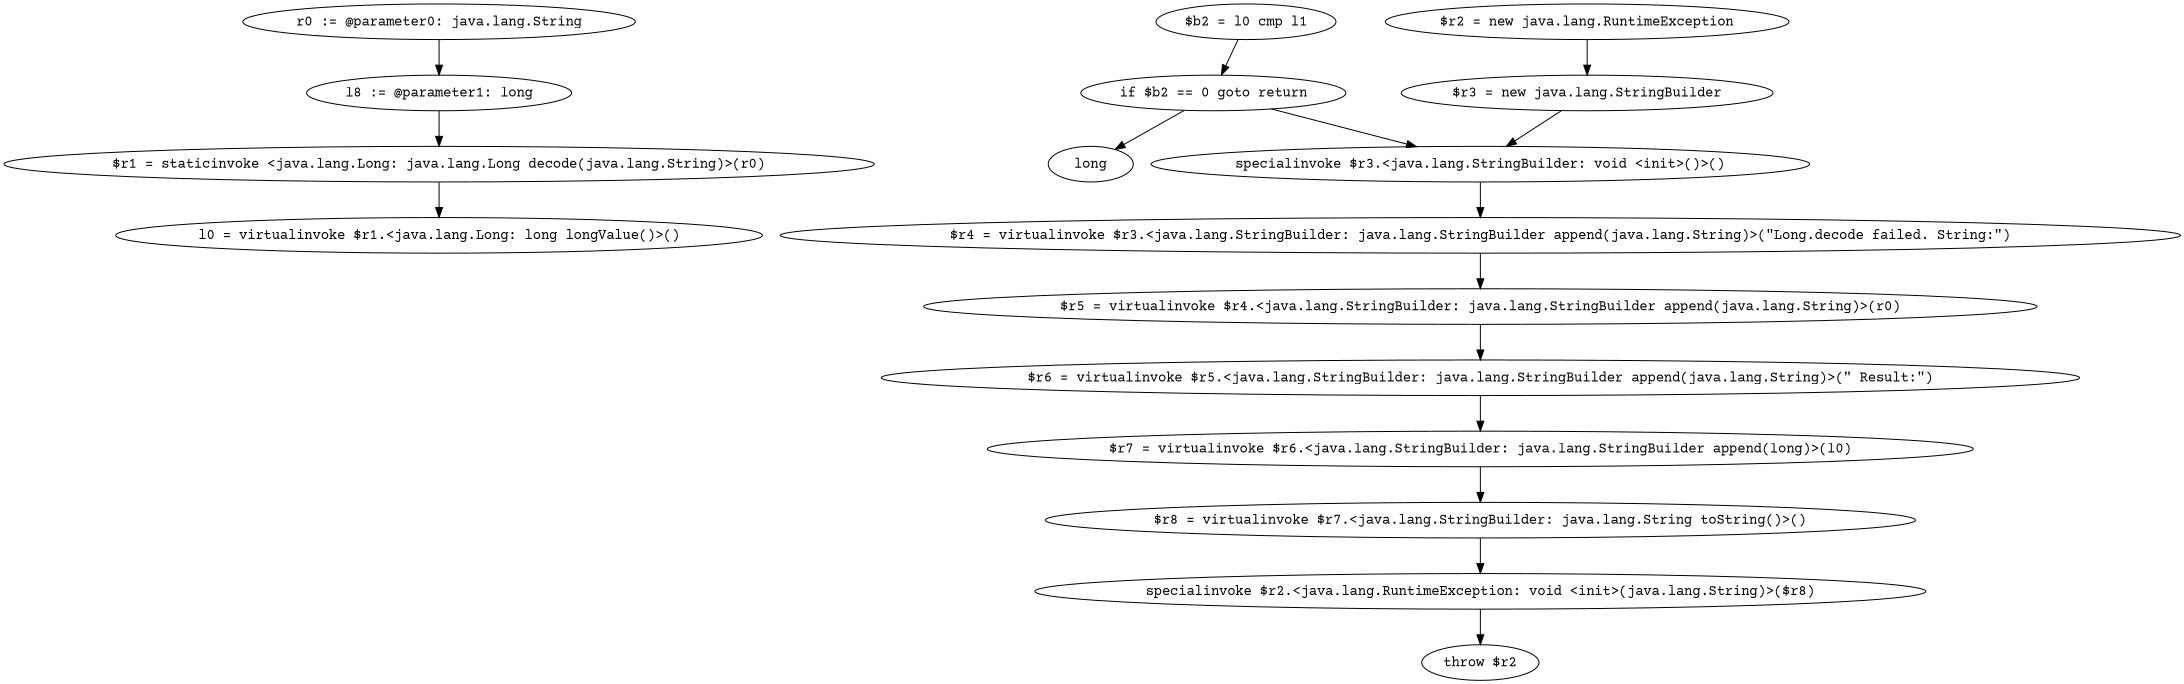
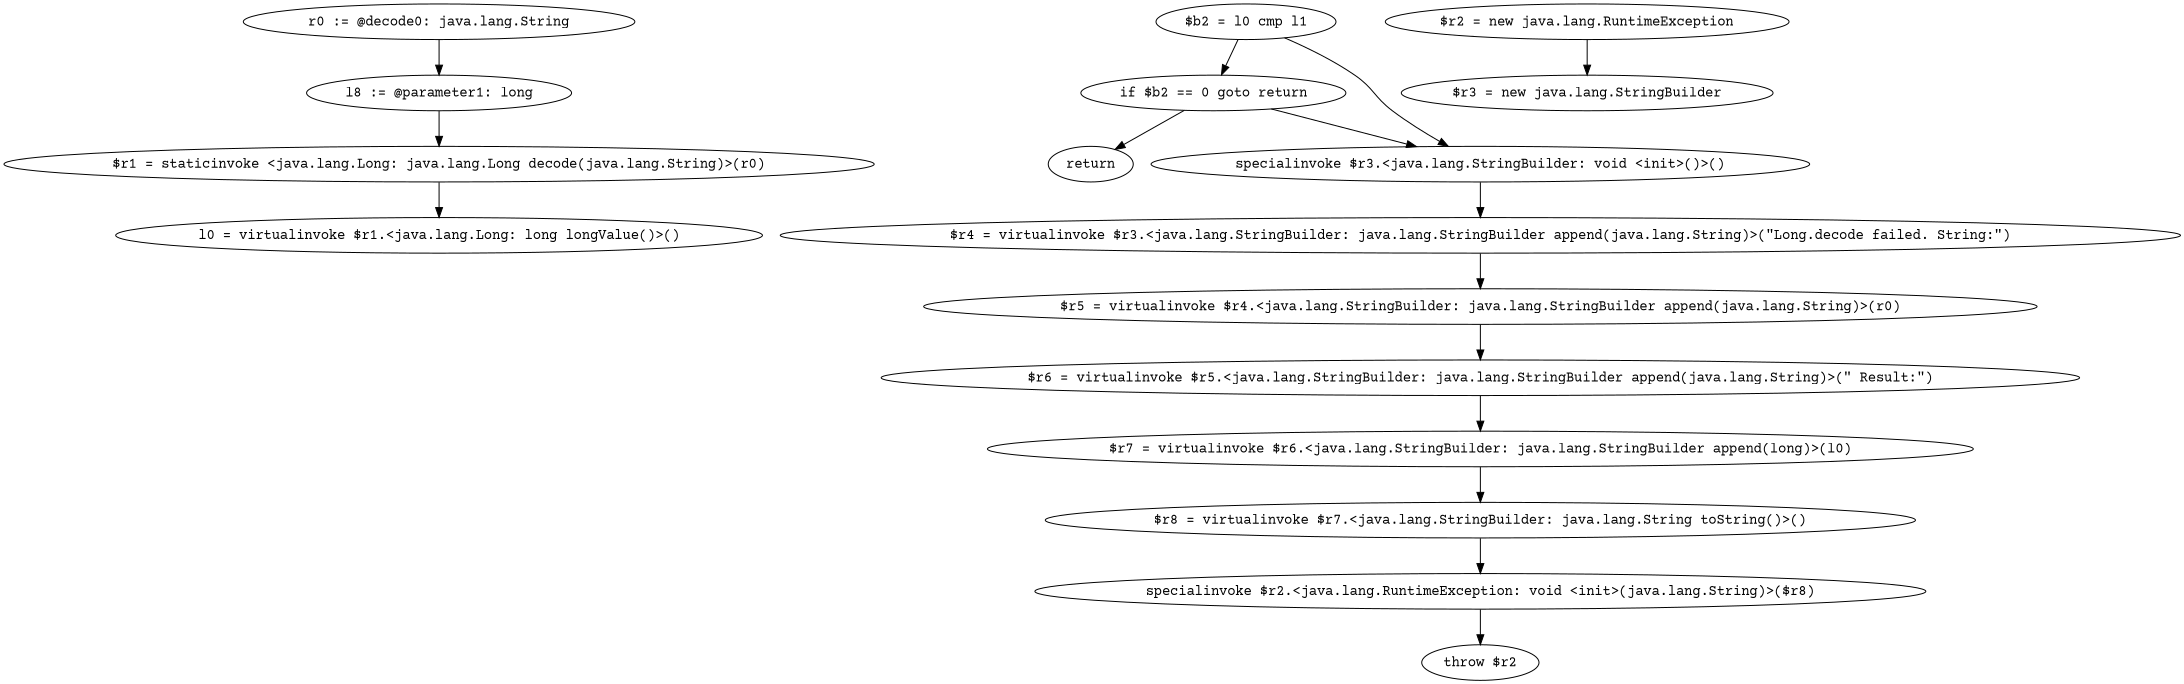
(439, 22) -> (439, 22)
(1538, 126) -> (1366, 84)
(1091, 164) -> (1091, 164)
